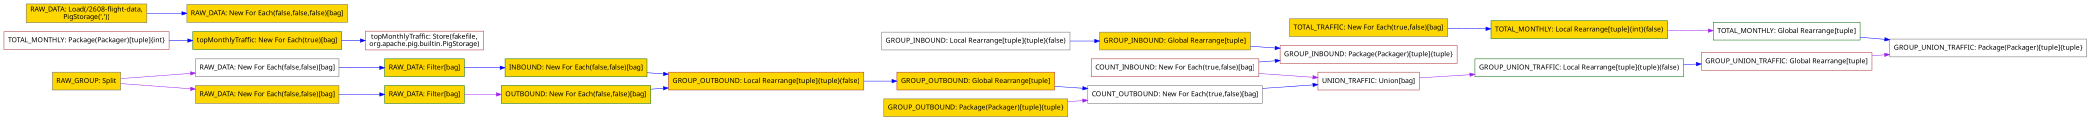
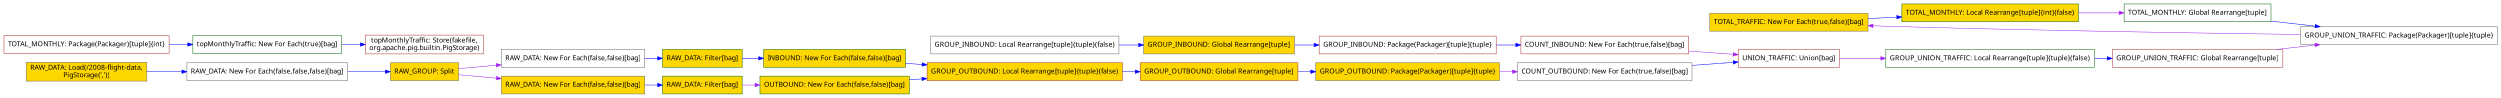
(87, 13) -> (87, 72)
(267, 13) -> (267, 72)
none -> (2087, 31)
(267, 41) -> (267, 44)
(1267, 61) -> (1506, 45)
none -> (366, 72)
(1069, 87) -> (1304, 72)
